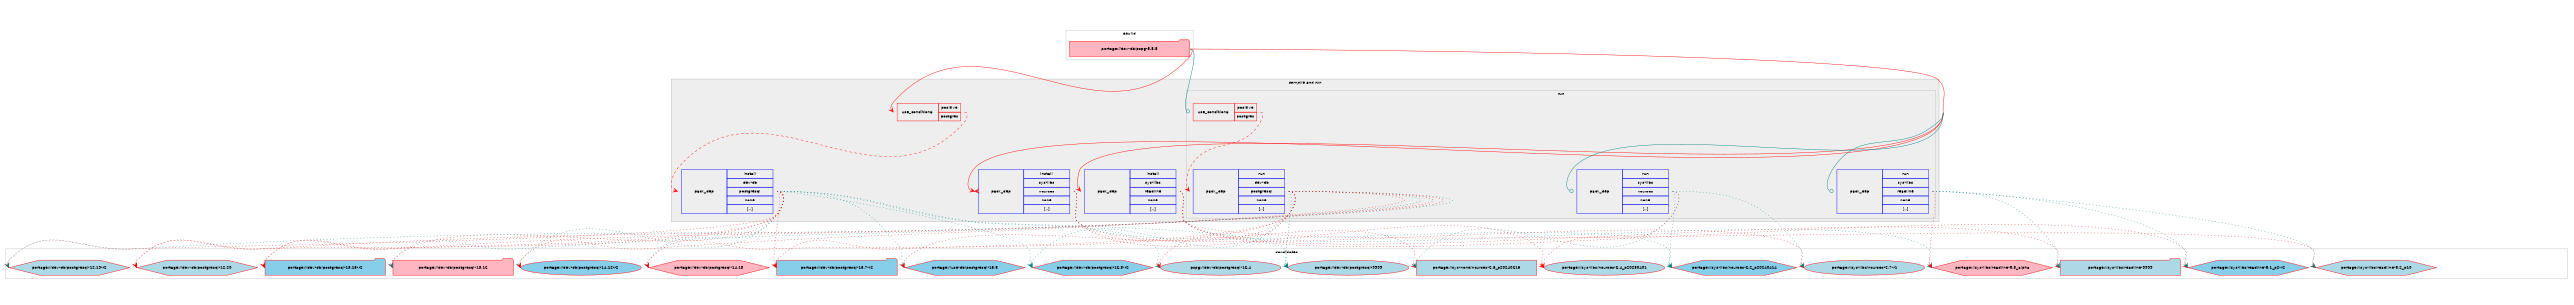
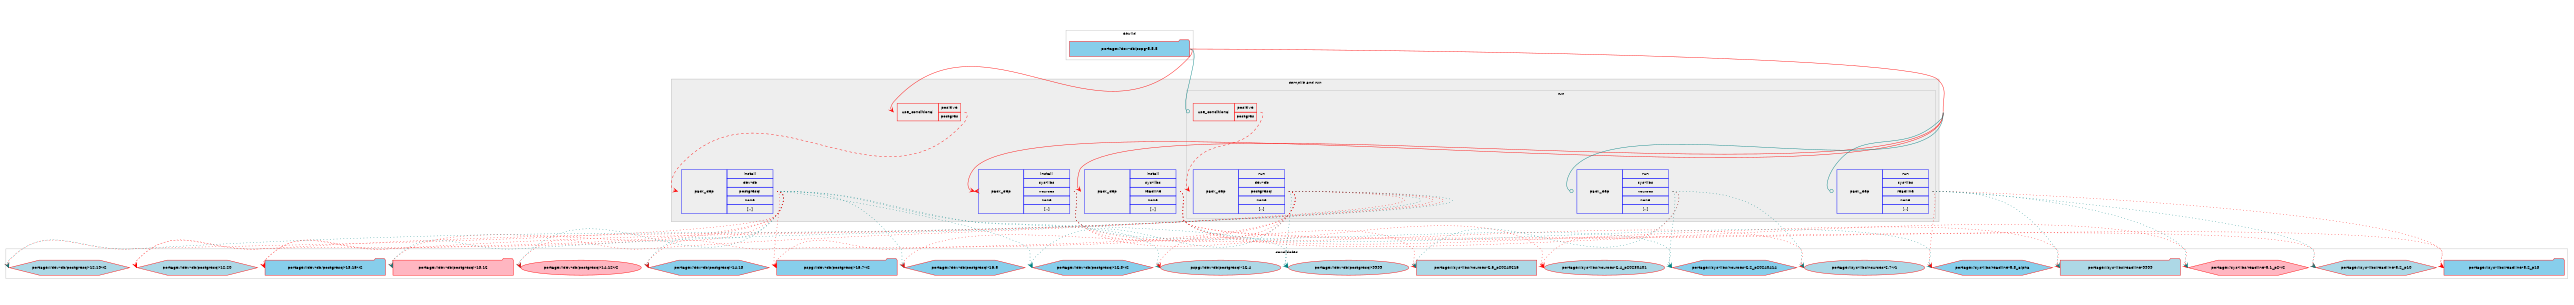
(1130, 49) -> (1130, 49)
(581, 268) -> (581, 268)
(709, 268) -> (709, 268)
(837, 268) -> (837, 268)
(965, 268) -> (965, 268)
(1477, 268) -> (1477, 268)
(1992, 268) -> (1992, 268)
(2248, 268) -> (2248, 268)
none -> (2504, 268)
